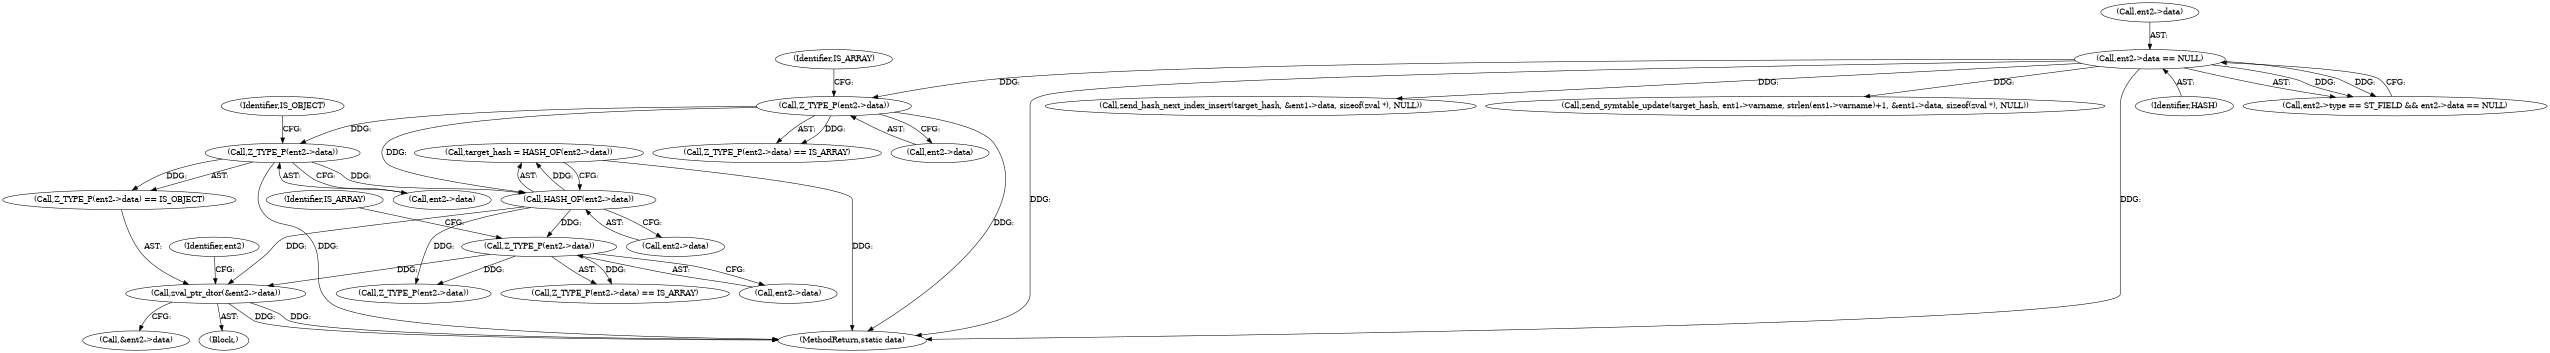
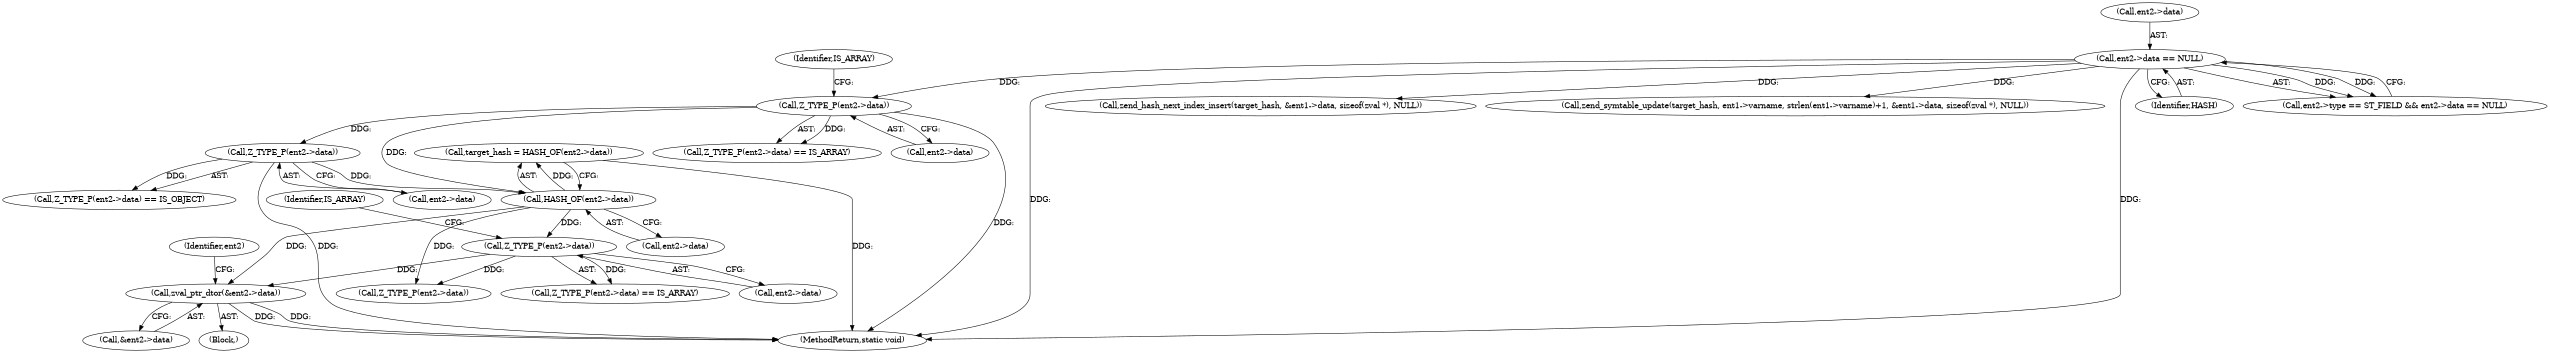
none -> (2149, 83)
(283, 106) -> none
(142, 255) -> (176, 320)
(852, 341) -> (852, 341)
